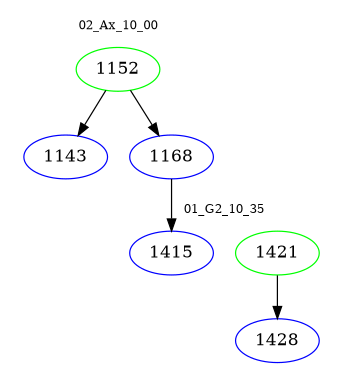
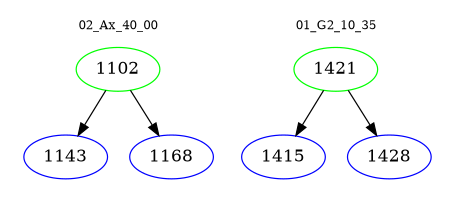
(119, 26) -> (119, 26)
(118, 69) -> (118, 69)
(172, 206) -> (313, 108)
